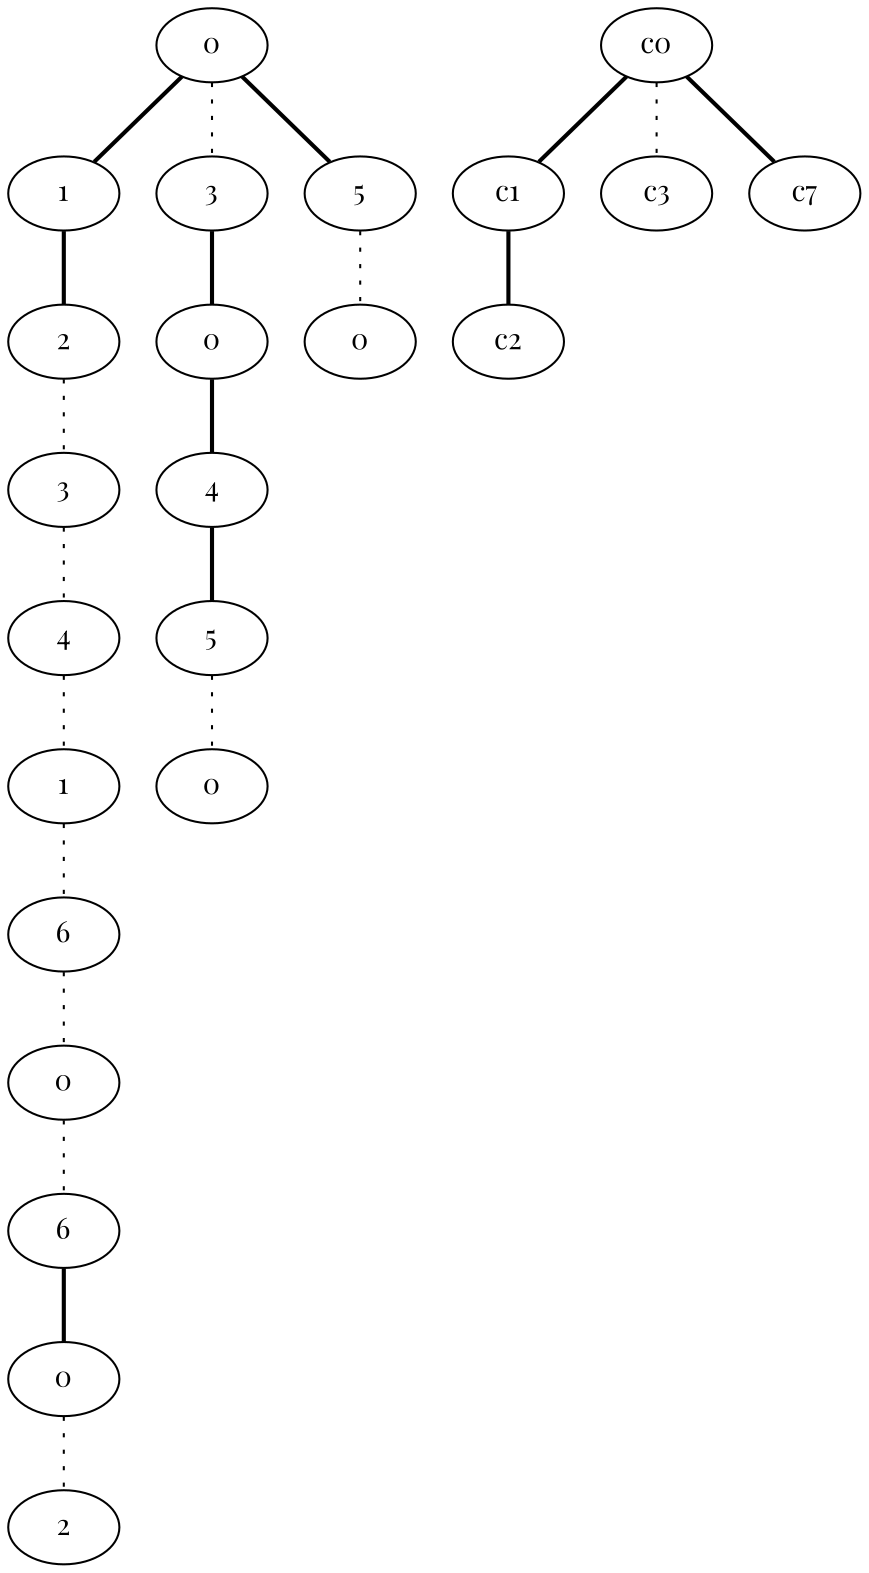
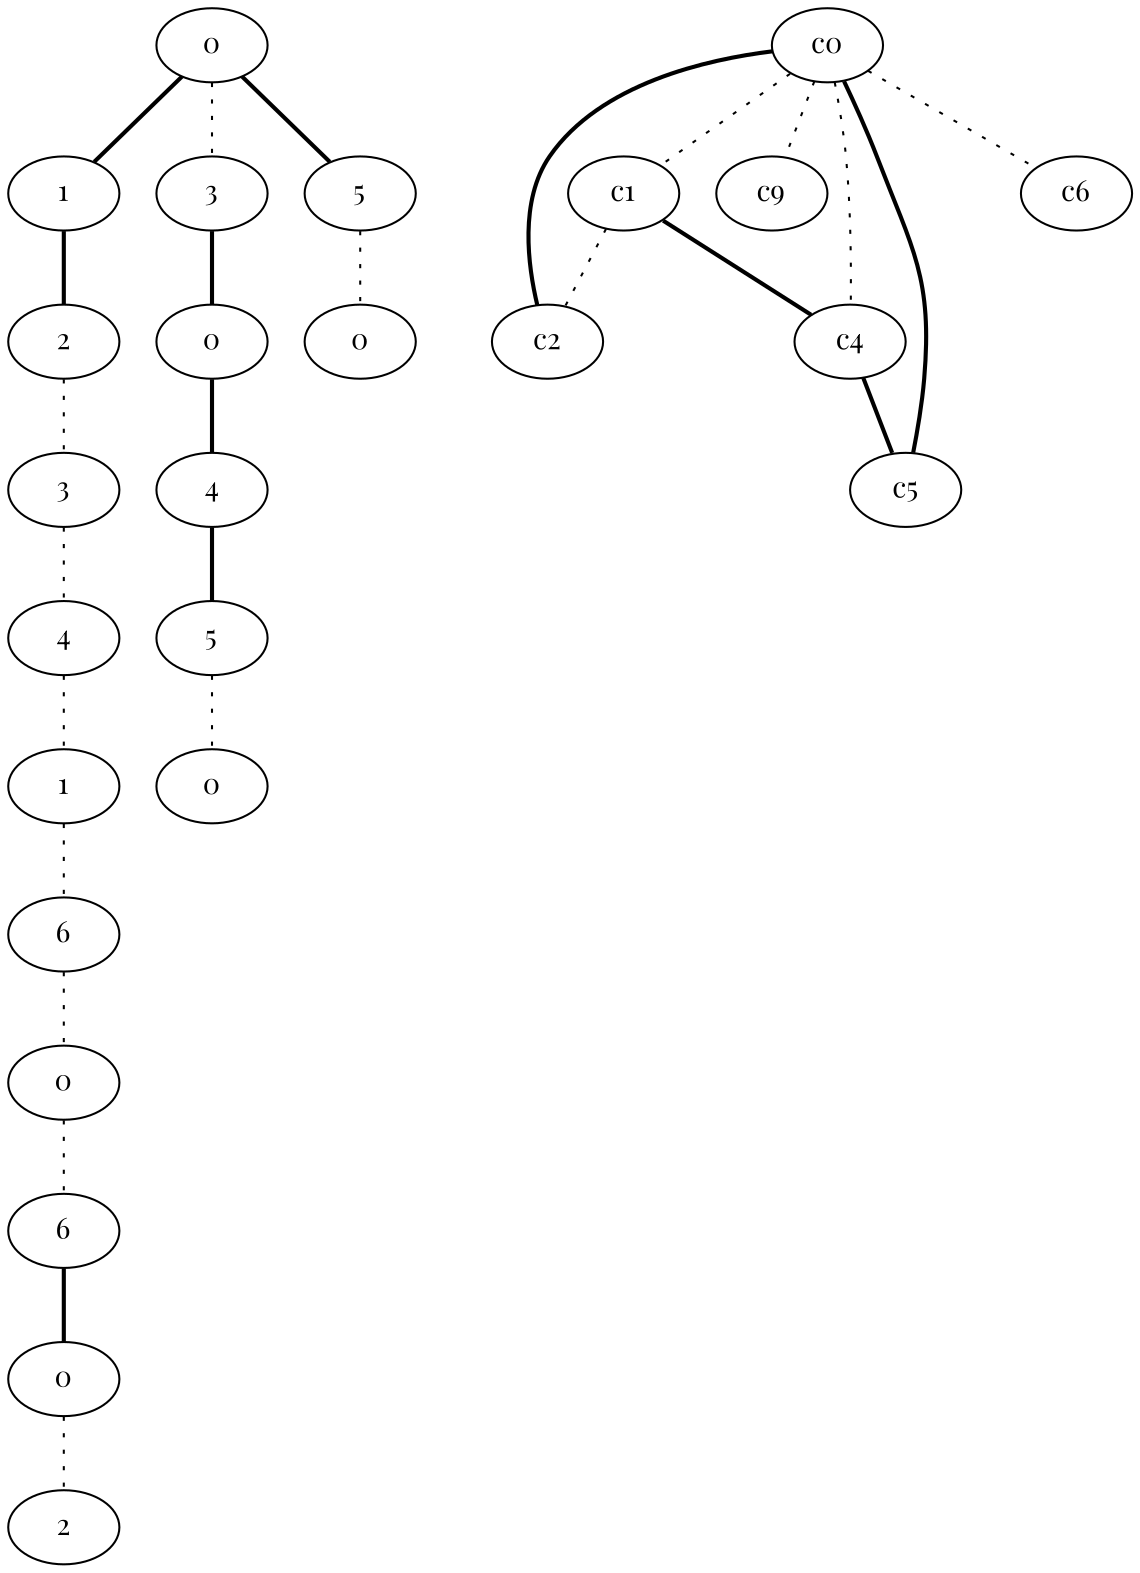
(583, 119) -> (725, 119)
none -> (584, 120)
(657, 193) -> (772, 193)
(805, 193) -> (906, 490)
none -> (1077, 193)
(508, 268) -> (586, 268)
none -> (850, 342)
